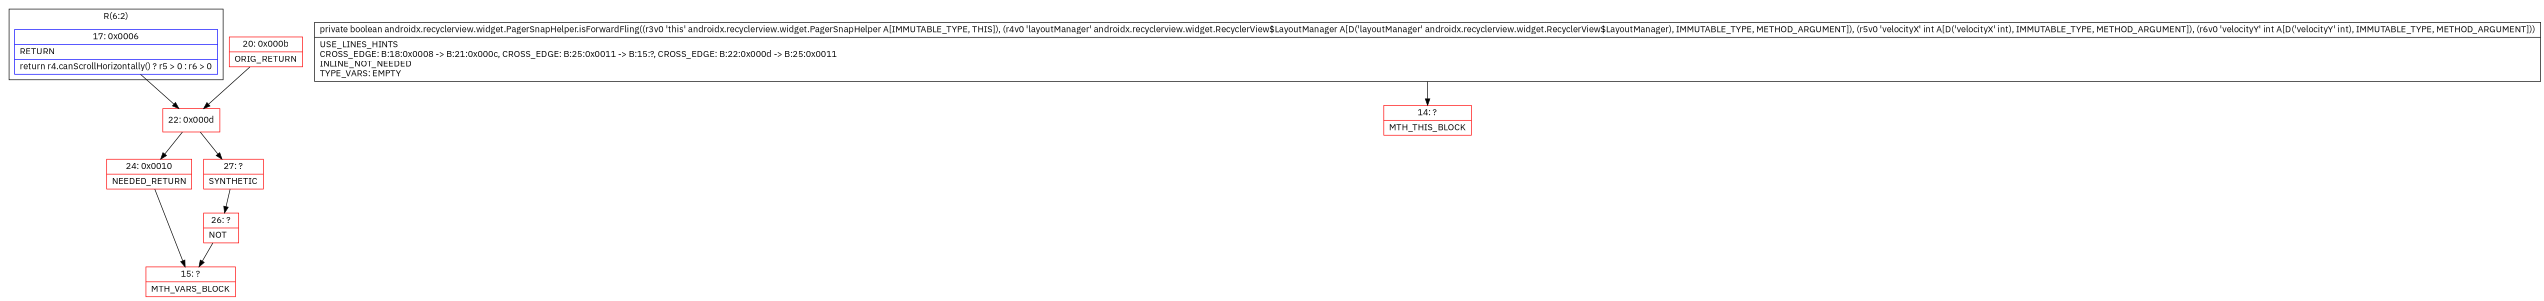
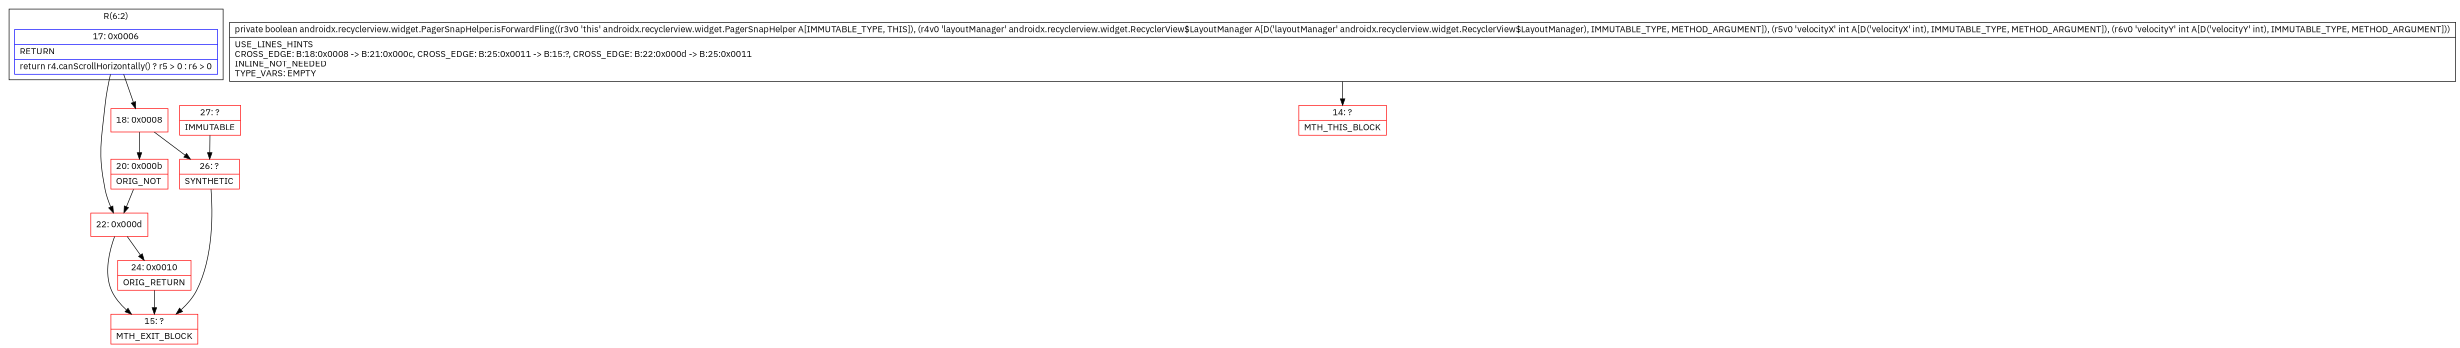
(266, 59) -> (139, 181)
none -> (139, 120)
(209, 143) -> (108, 276)
(149, 181) -> (154, 282)
(234, 181) -> (210, 127)
(218, 235) -> (210, 181)
(191, 289) -> (154, 336)
